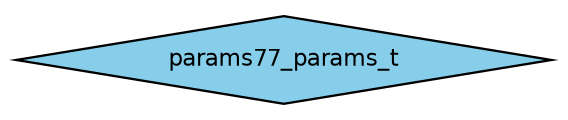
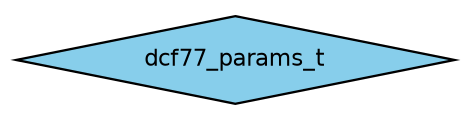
(284, 60) -> (235, 60)
